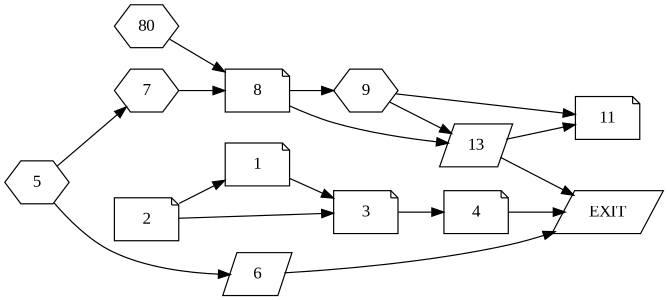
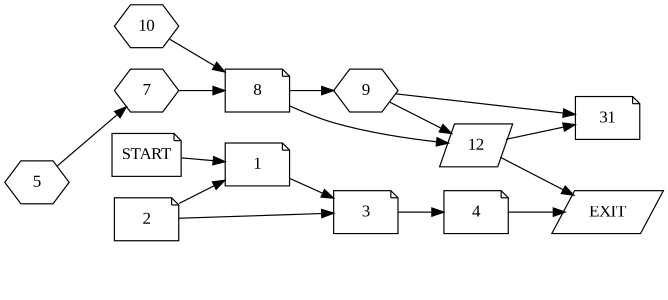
(147, 26) -> (147, 26)
(608, 118) -> (608, 118)
(476, 145) -> (476, 145)
none -> (147, 155)
(257, 274) -> none
